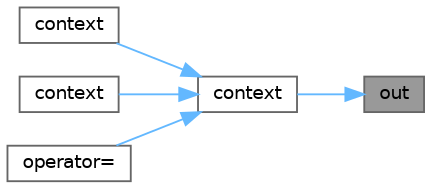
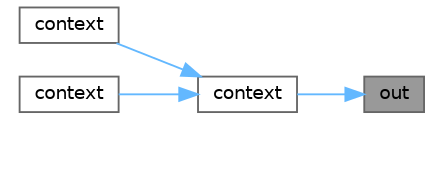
(69, 163) -> none
